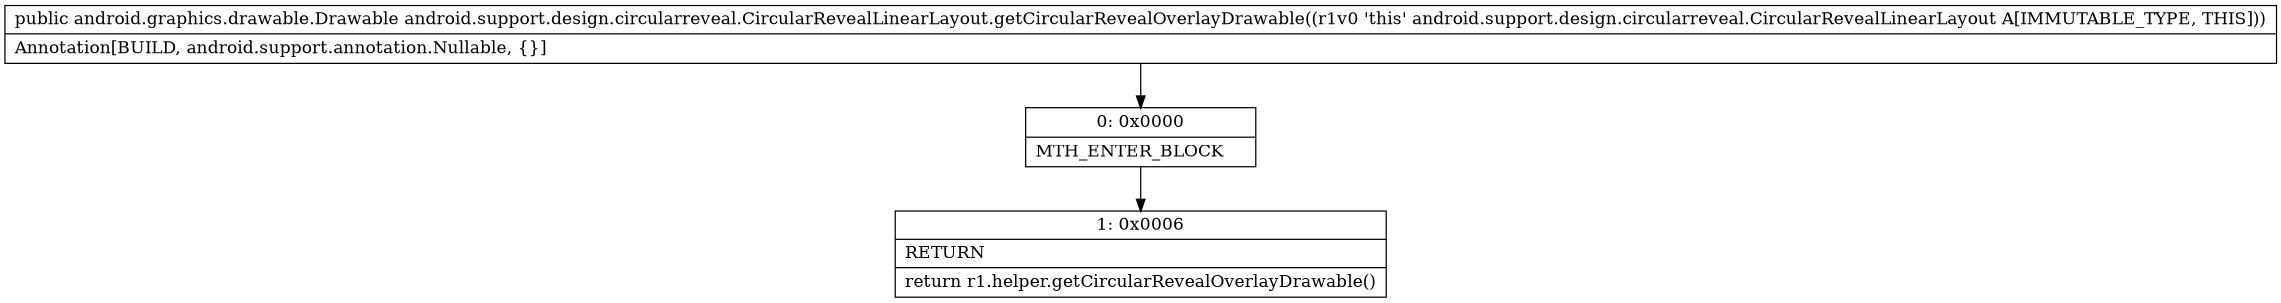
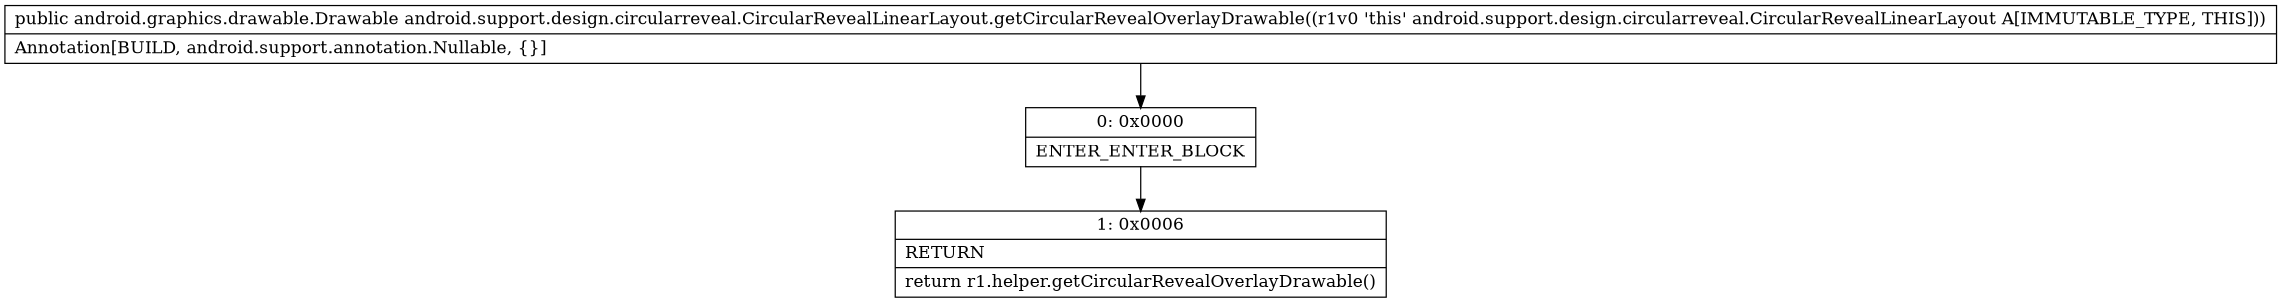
(1130, 151) -> (1141, 151)
